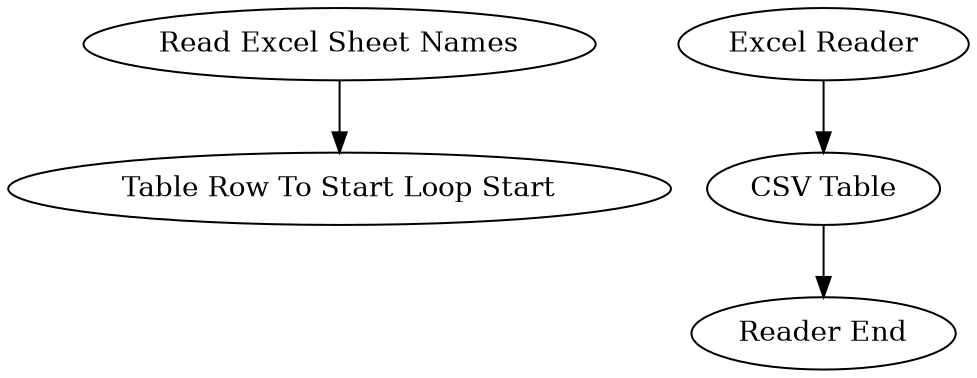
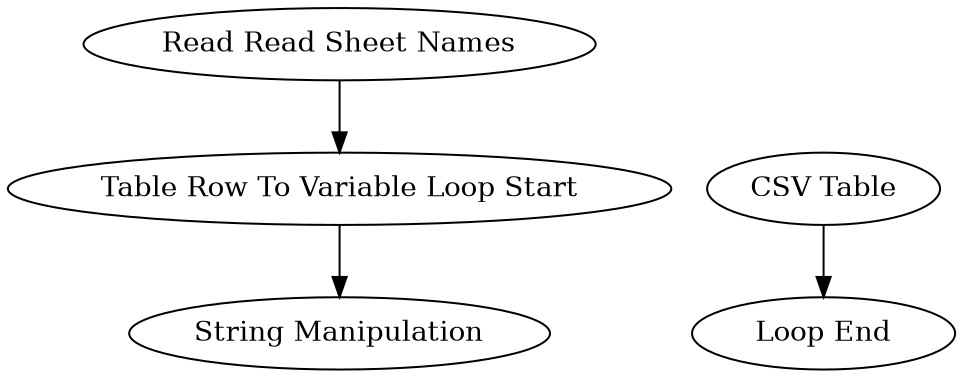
(340, 44) -> (340, 44)
(824, 44) -> none
(340, 189) -> (340, 189)
none -> (340, 333)
(824, 333) -> (824, 333)
